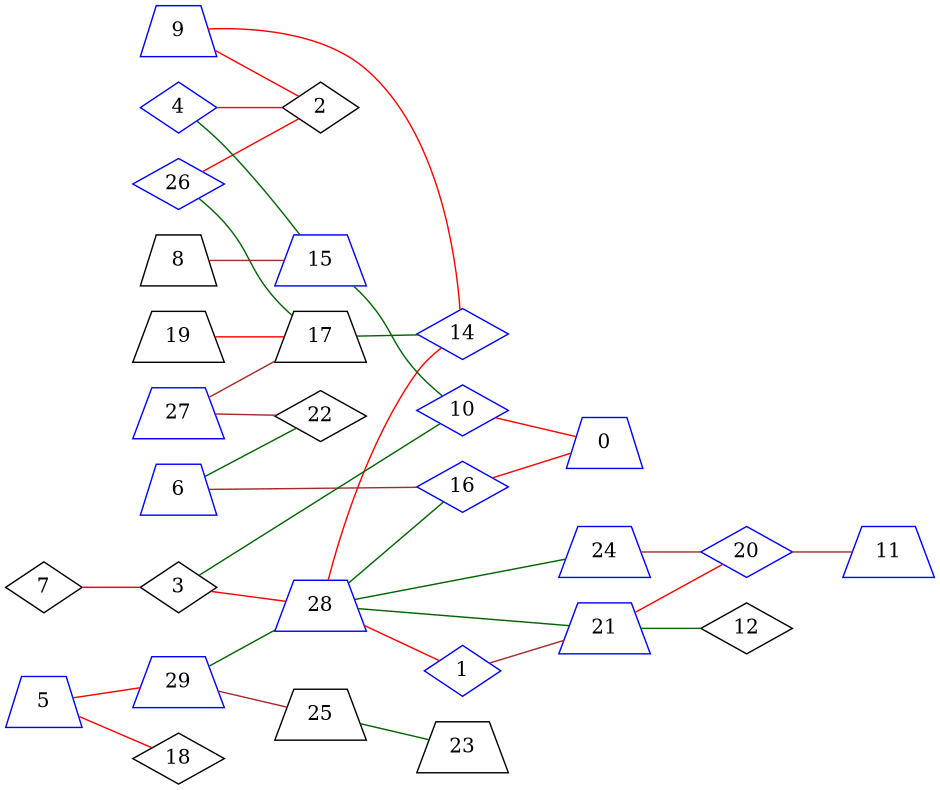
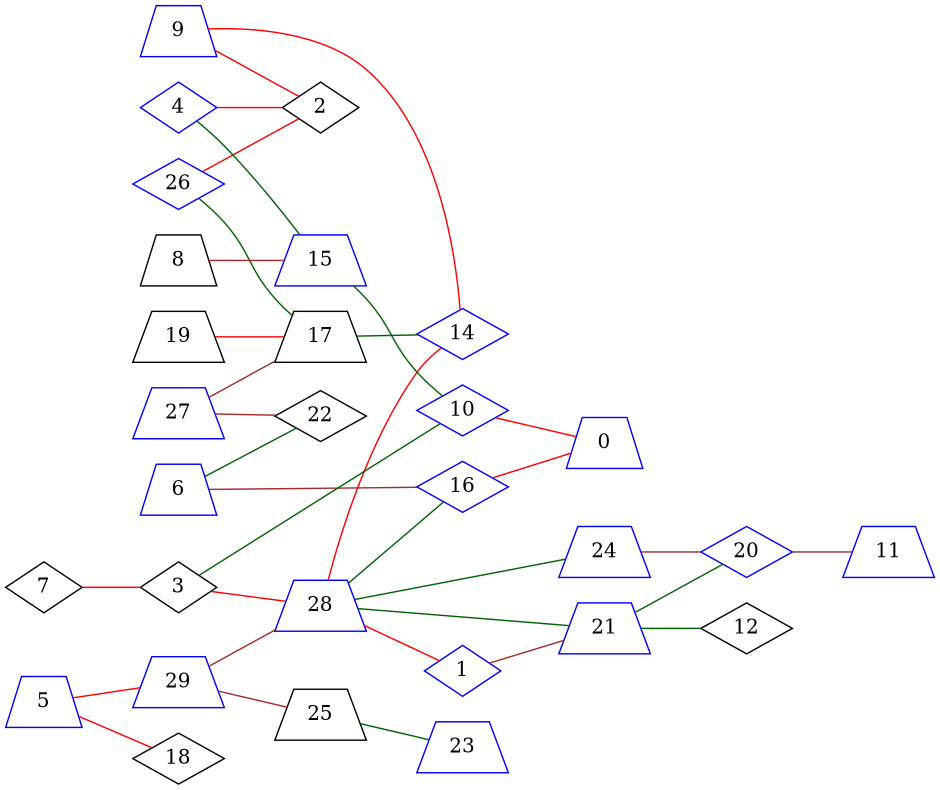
(679, 588) -> (679, 588)
(242, 648) -> (242, 648)
(463, 747) -> (463, 747)
